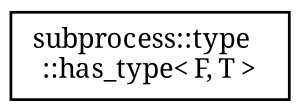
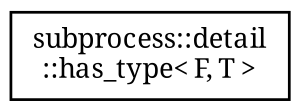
(150, 56) -> (150, 56)
